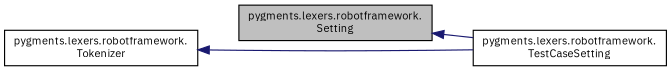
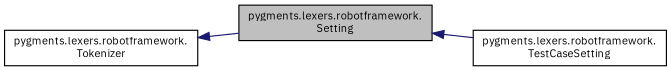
(341, 51) -> (224, 35)
